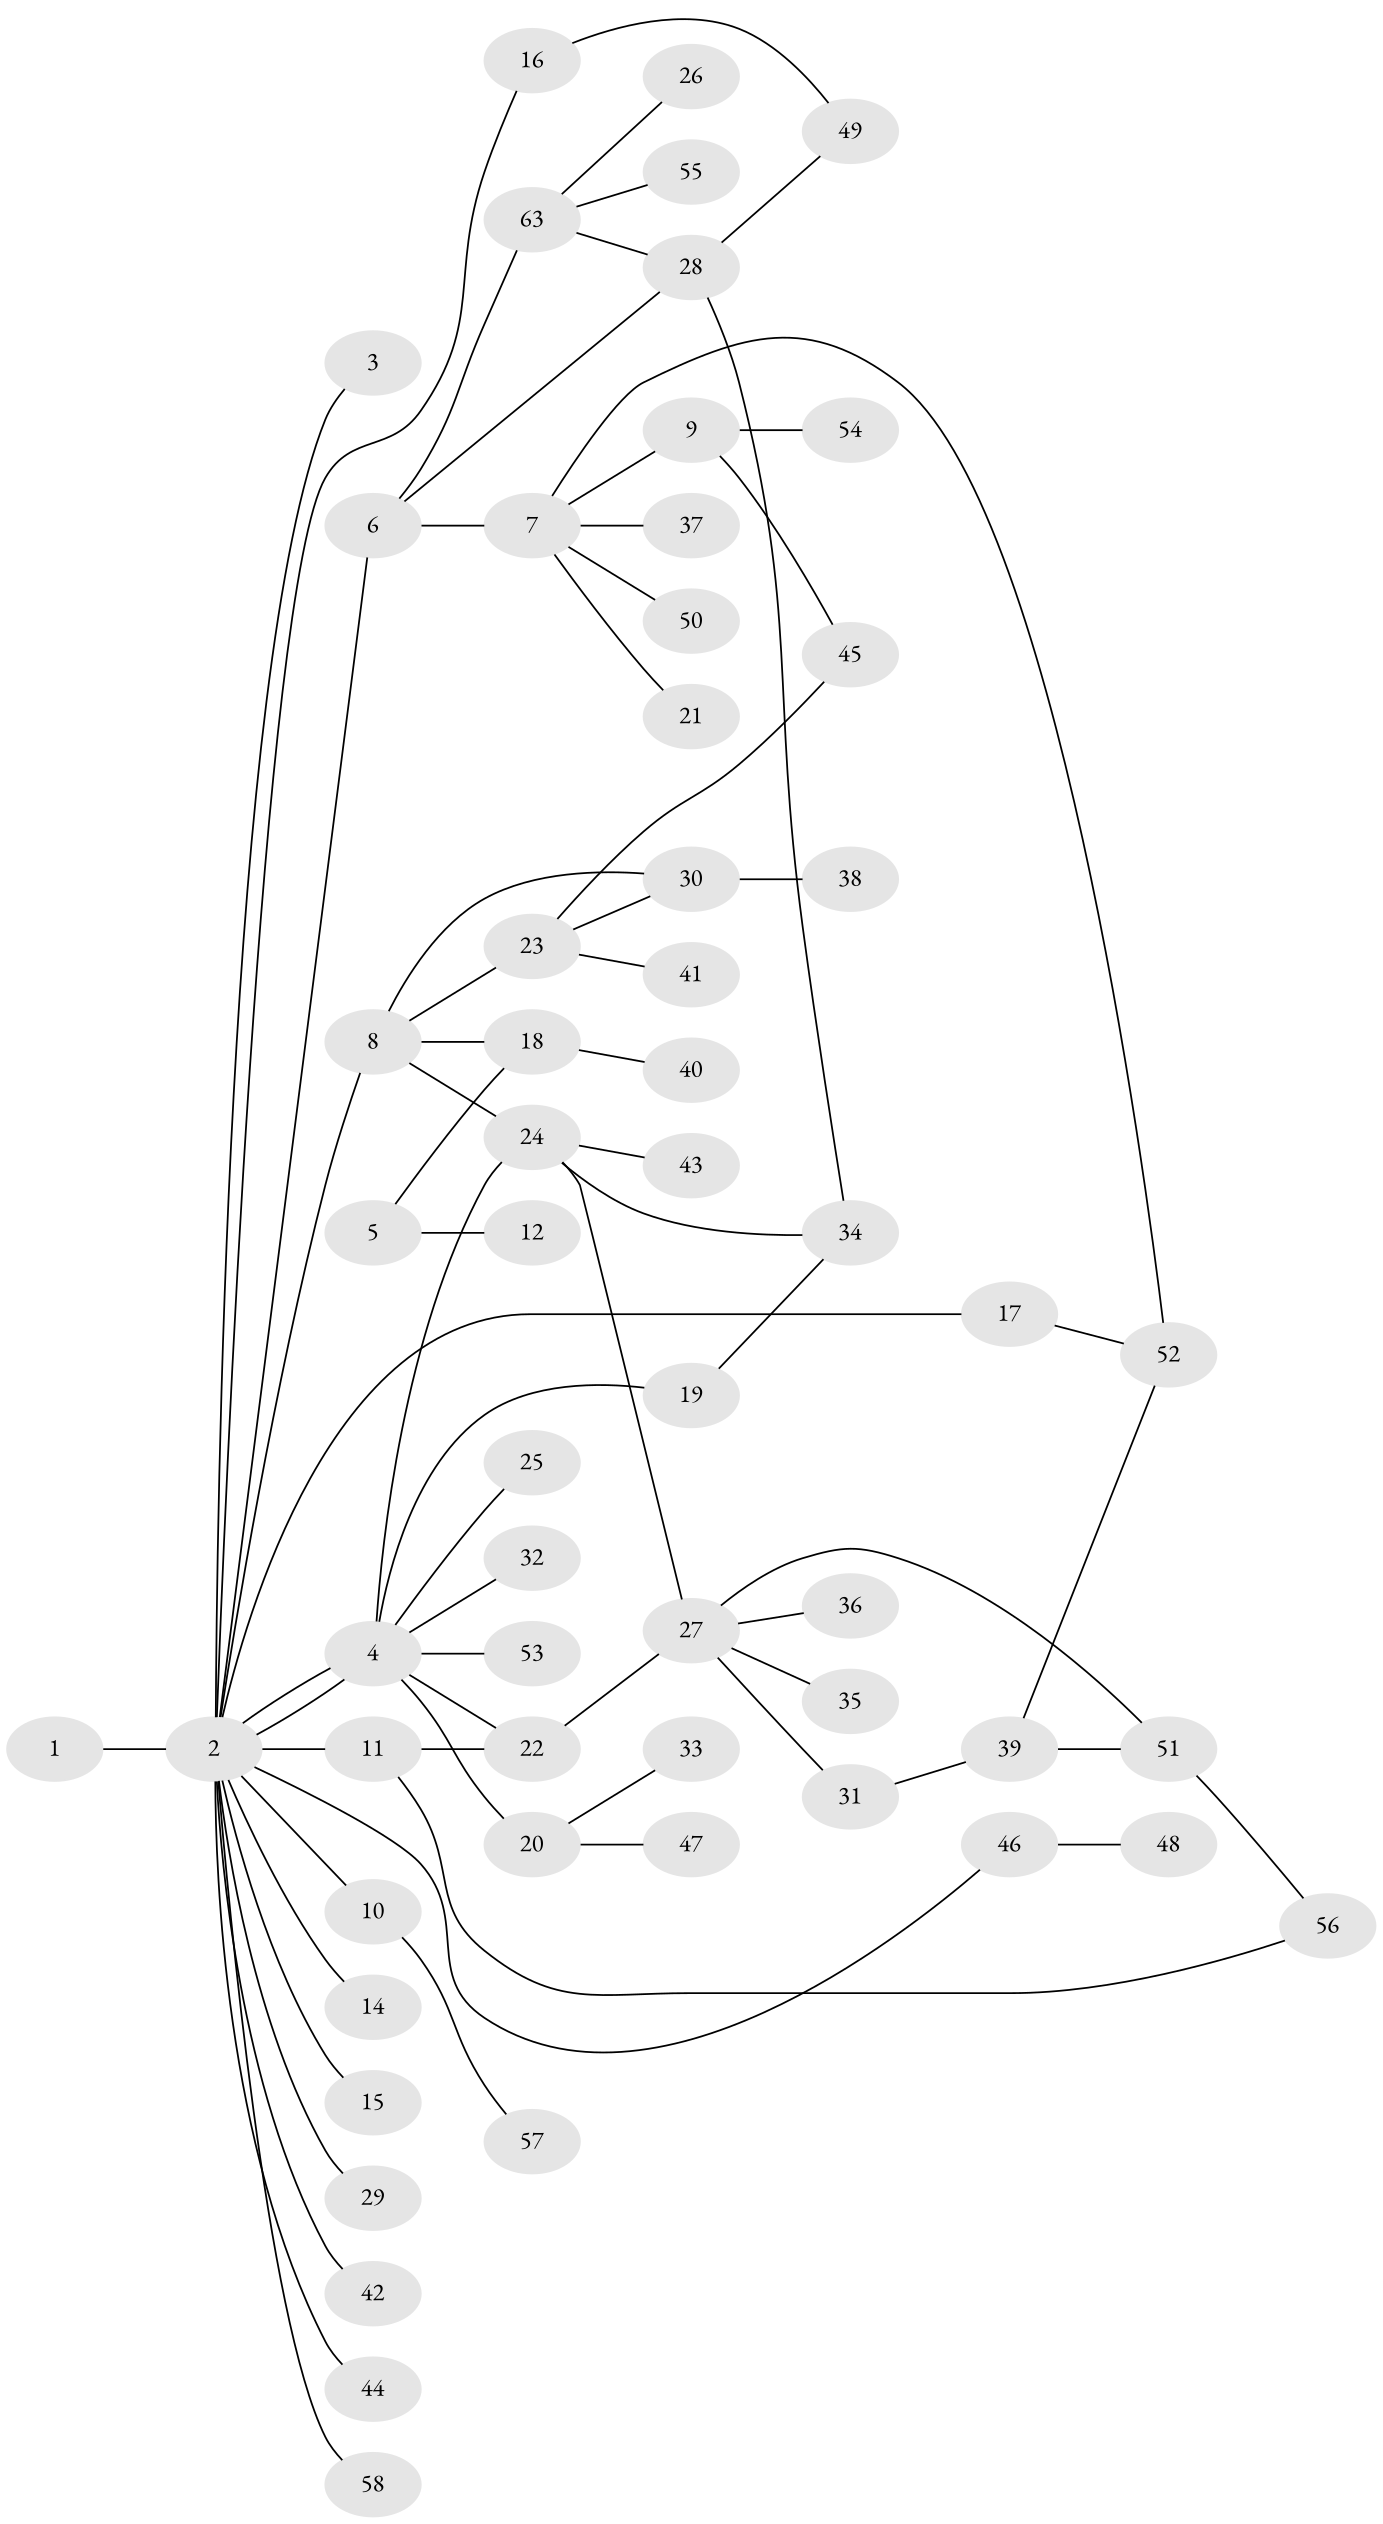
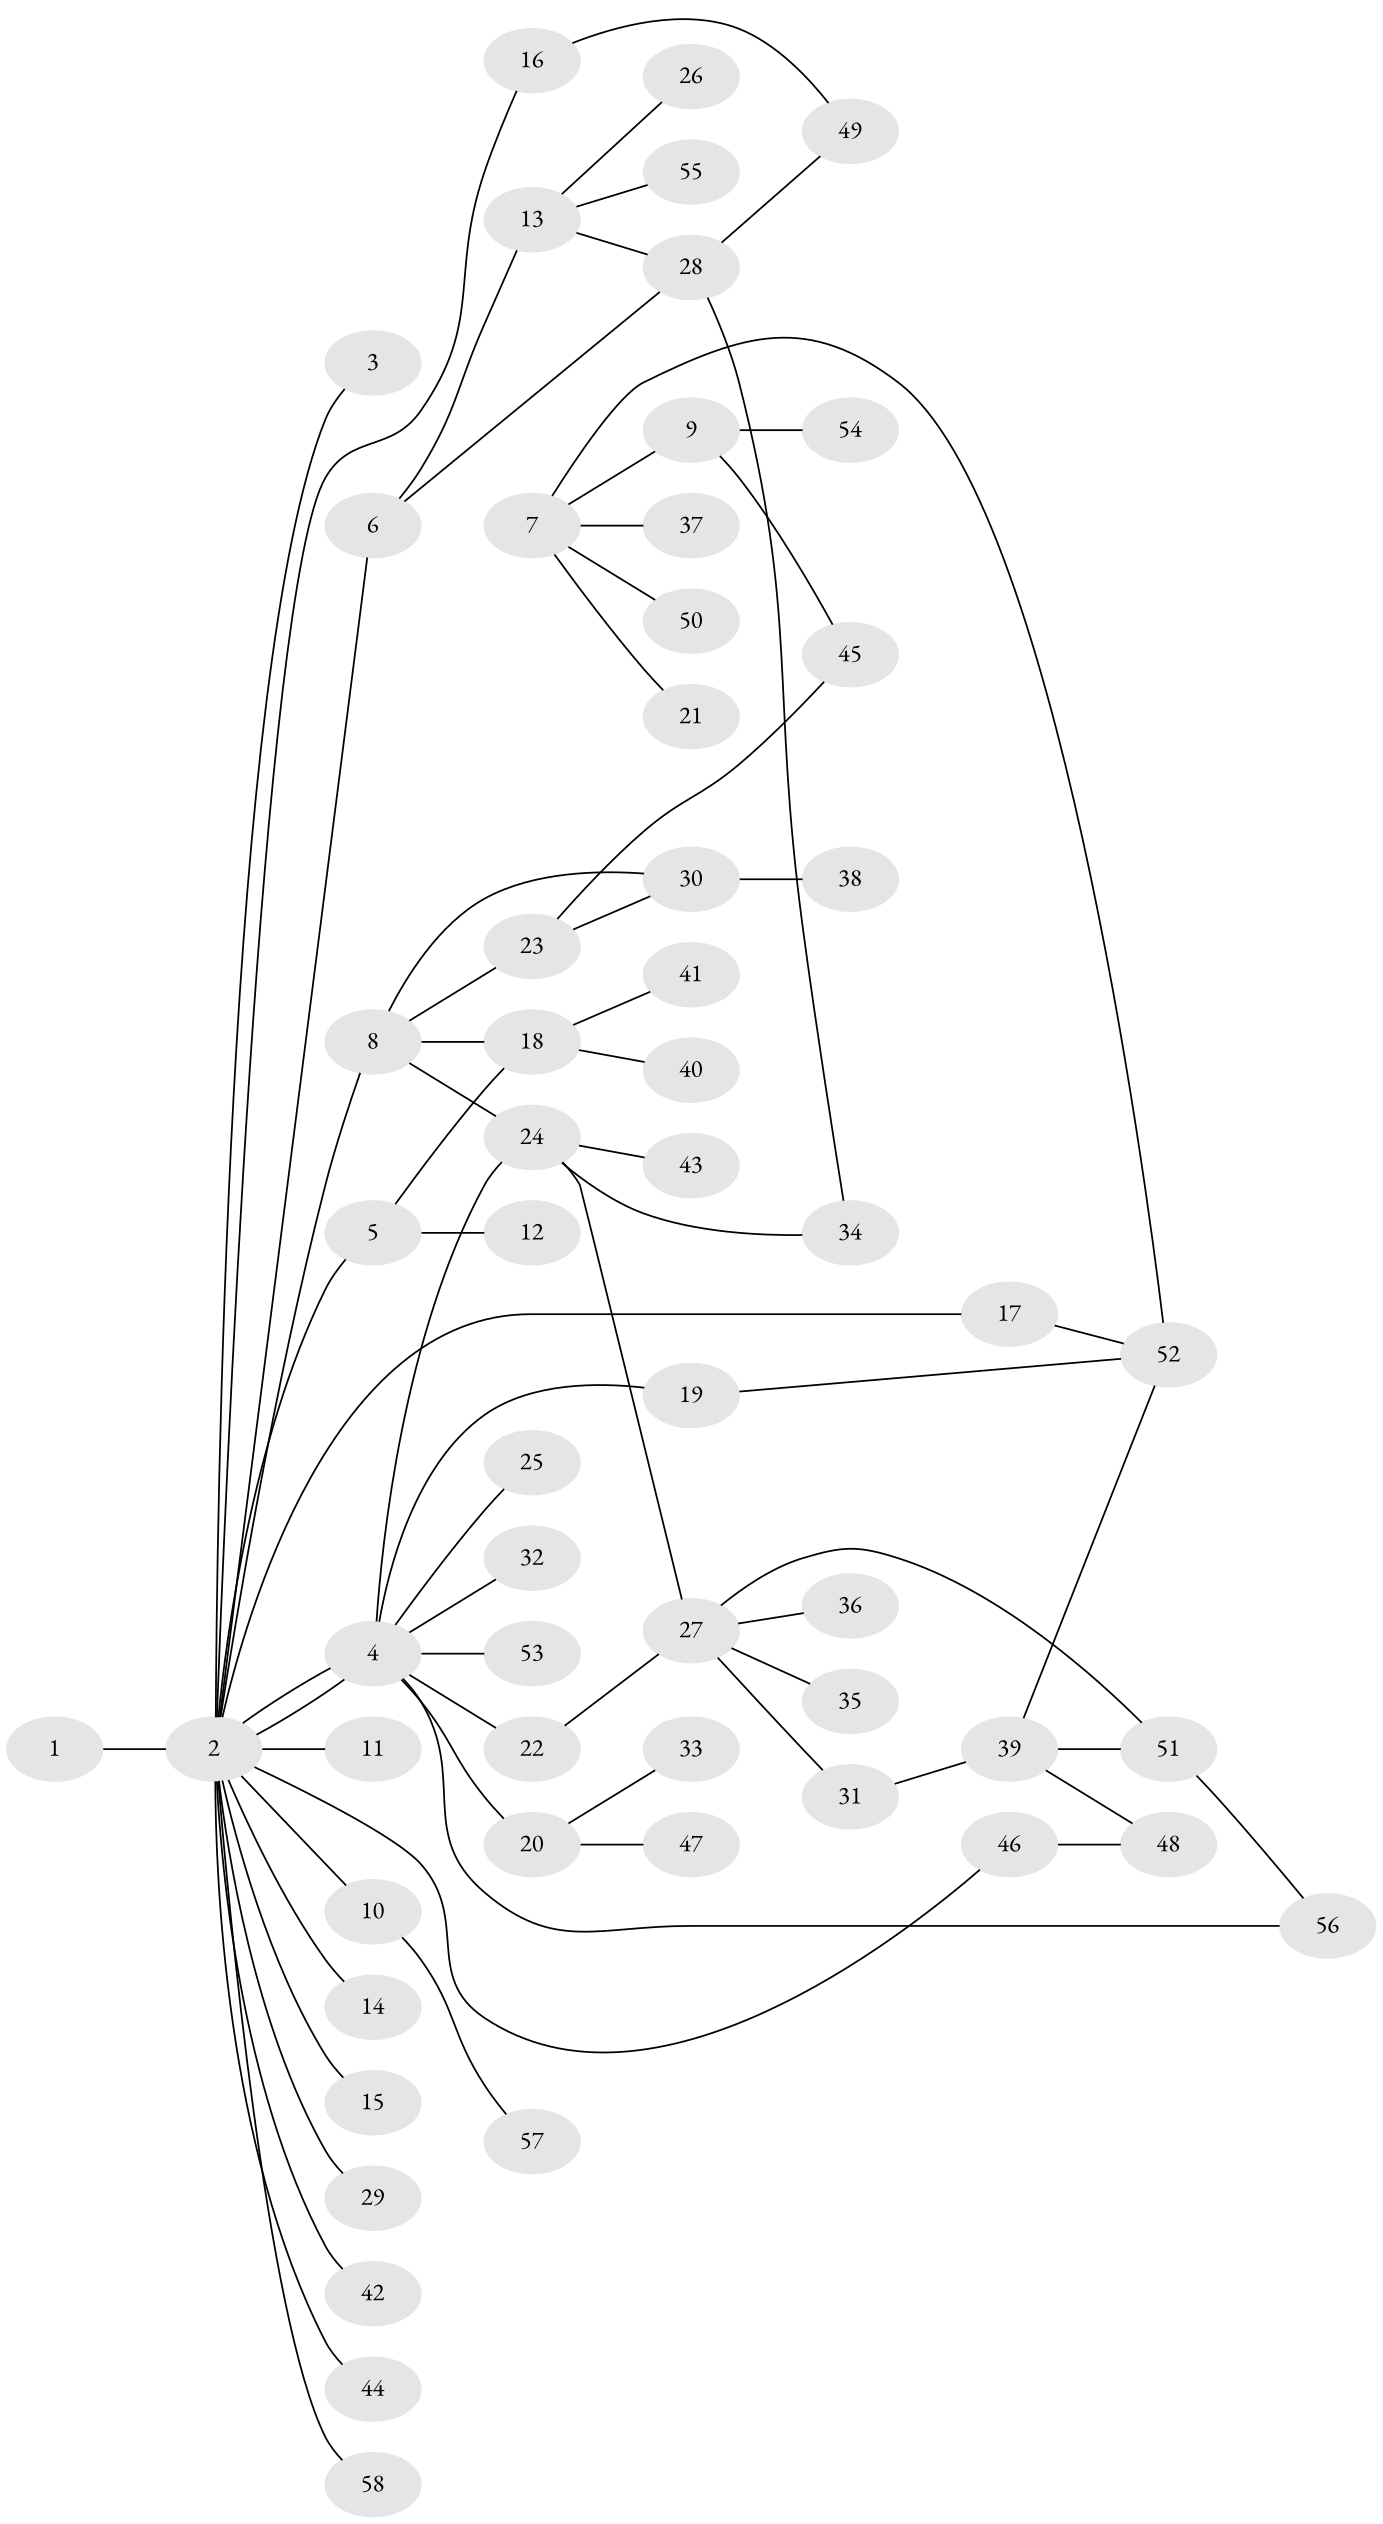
(532, 220) -> (532, 220)
(453, 526) -> none
(612, 961) -> (612, 1008)
(761, 1325) -> (930, 1375)
none -> (259, 1481)
(440, 1749) -> none
none -> (1089, 1797)
(758, 1993) -> (759, 1926)
